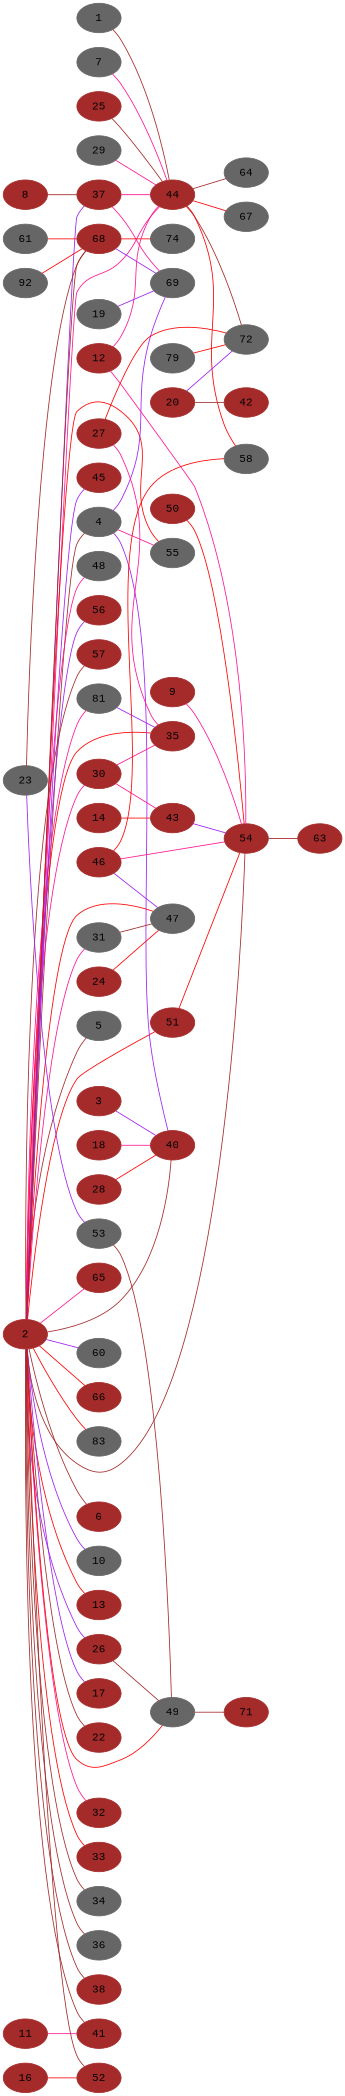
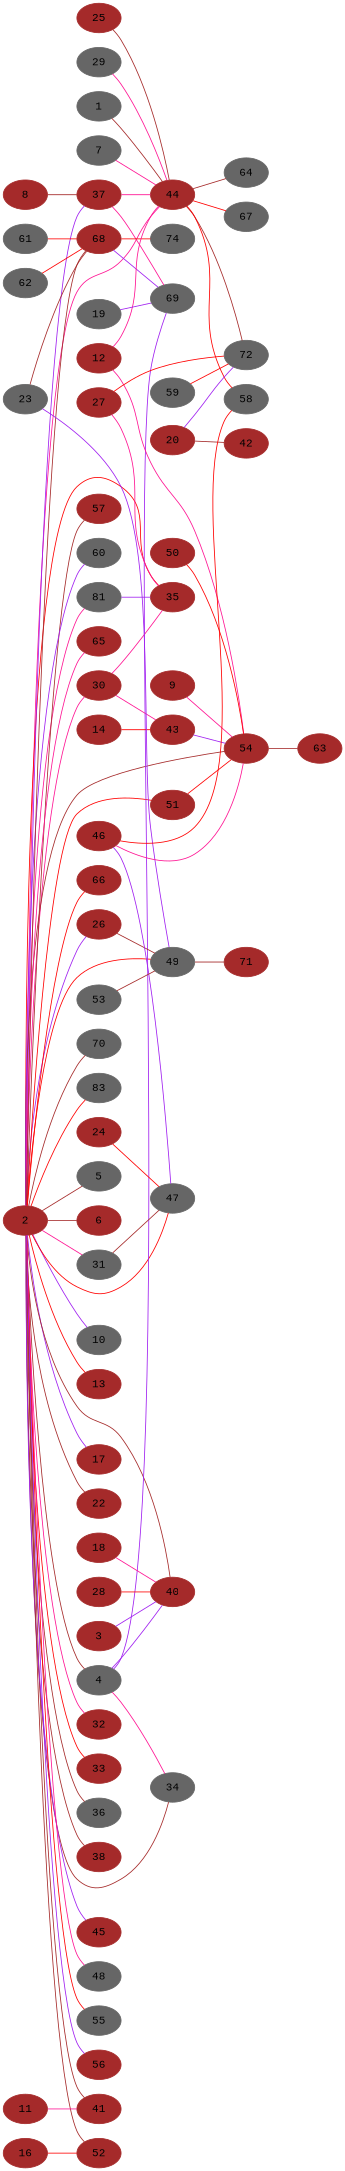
(25, 283) -> (25, 283)
(173, 358) -> (173, 393)
(128, 534) -> (141, 1731)
(32, 904) -> (145, 660)
none -> (99, 1044)
